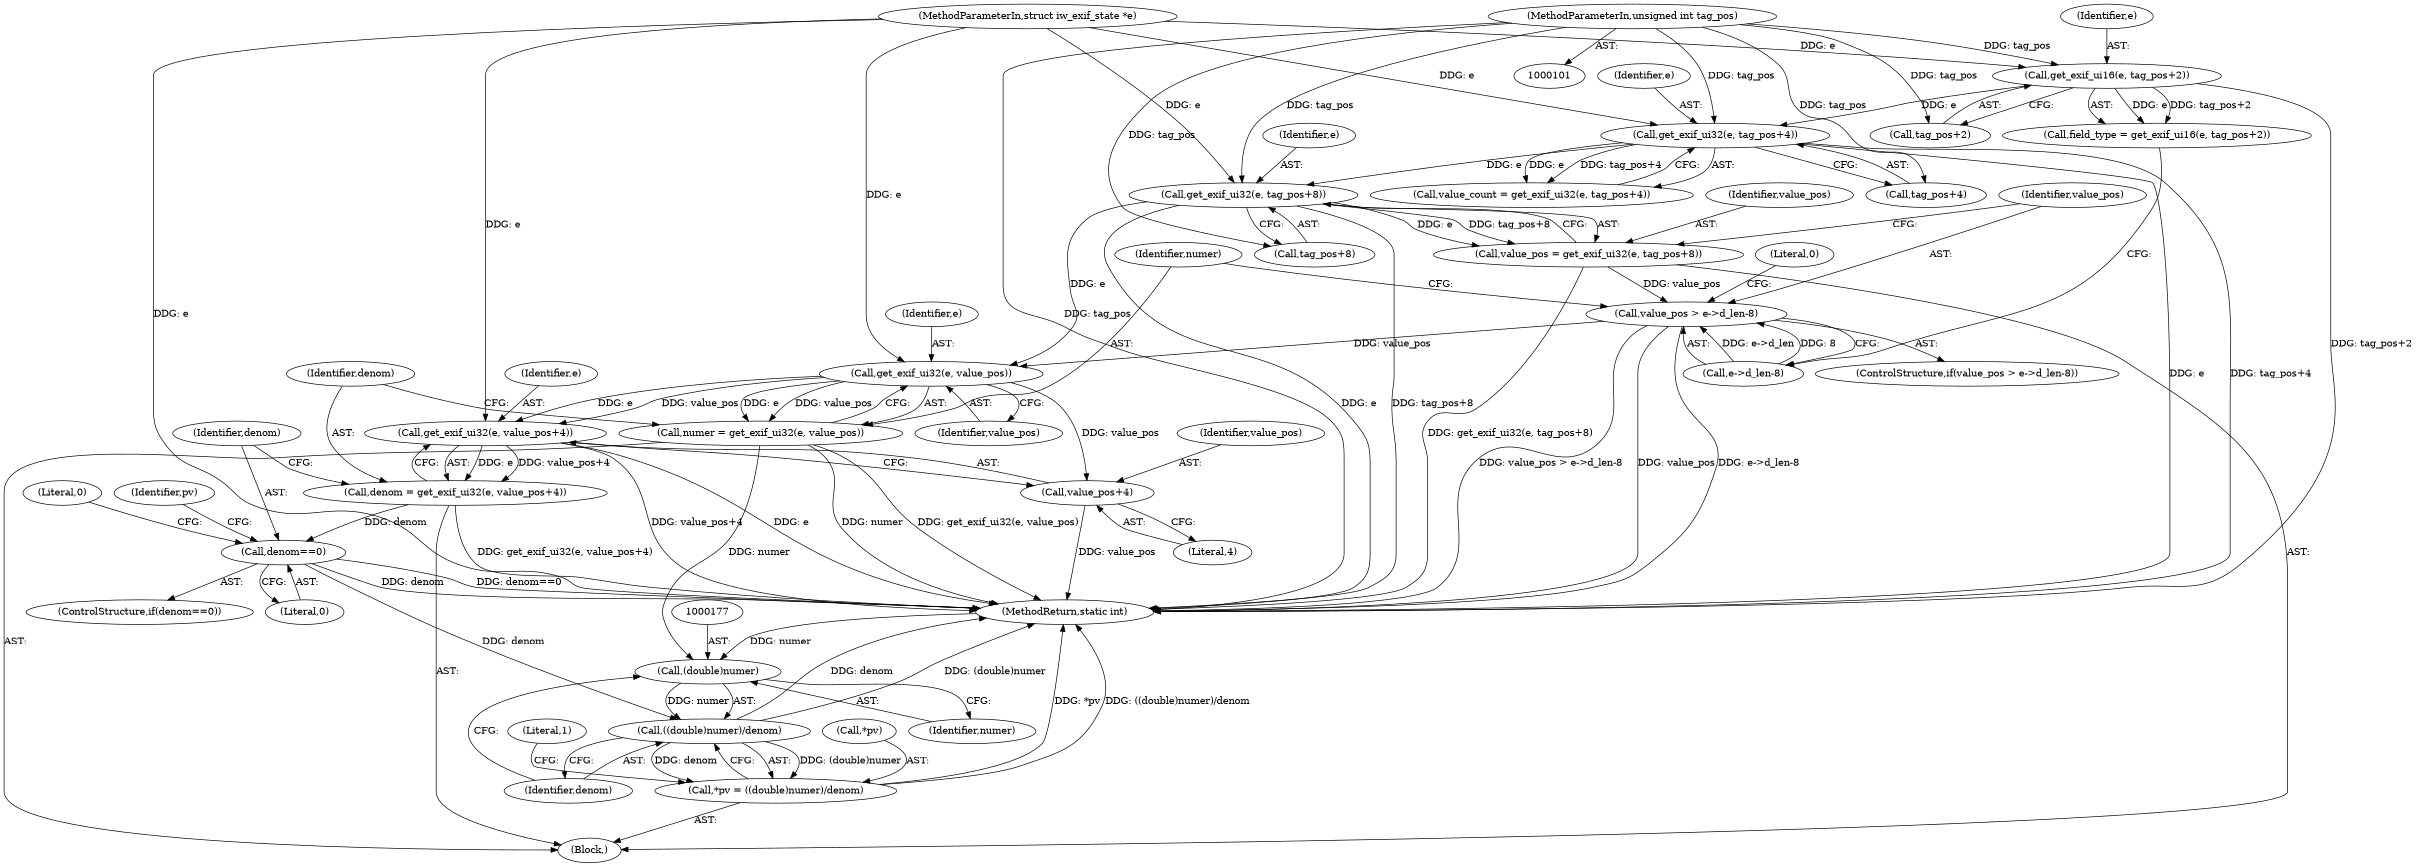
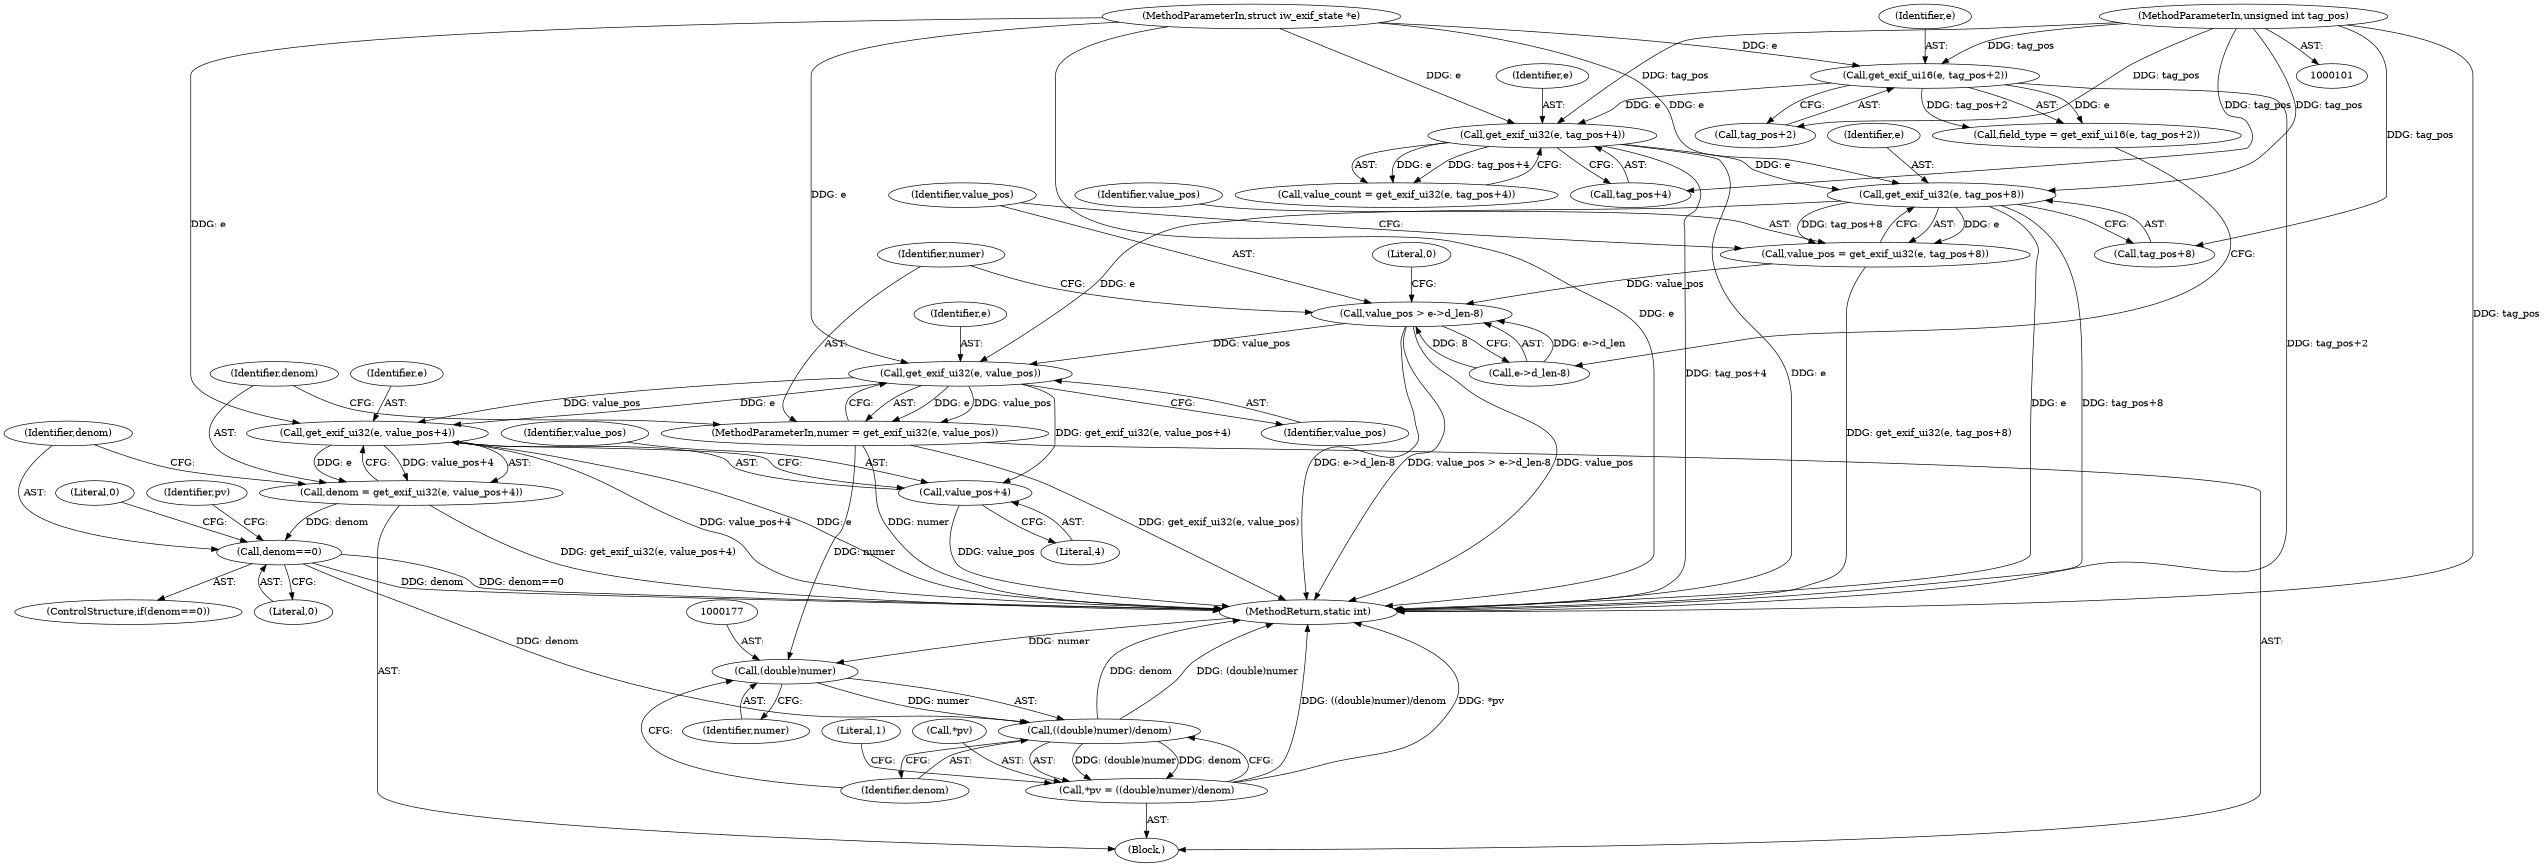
(1967, 374) -> none
(761, 433) -> (855, 433)
(1121, 433) -> (1143, 433)
(1940, 824) -> none
